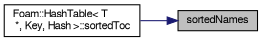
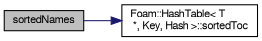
(154, 21) -> (98, 21)
